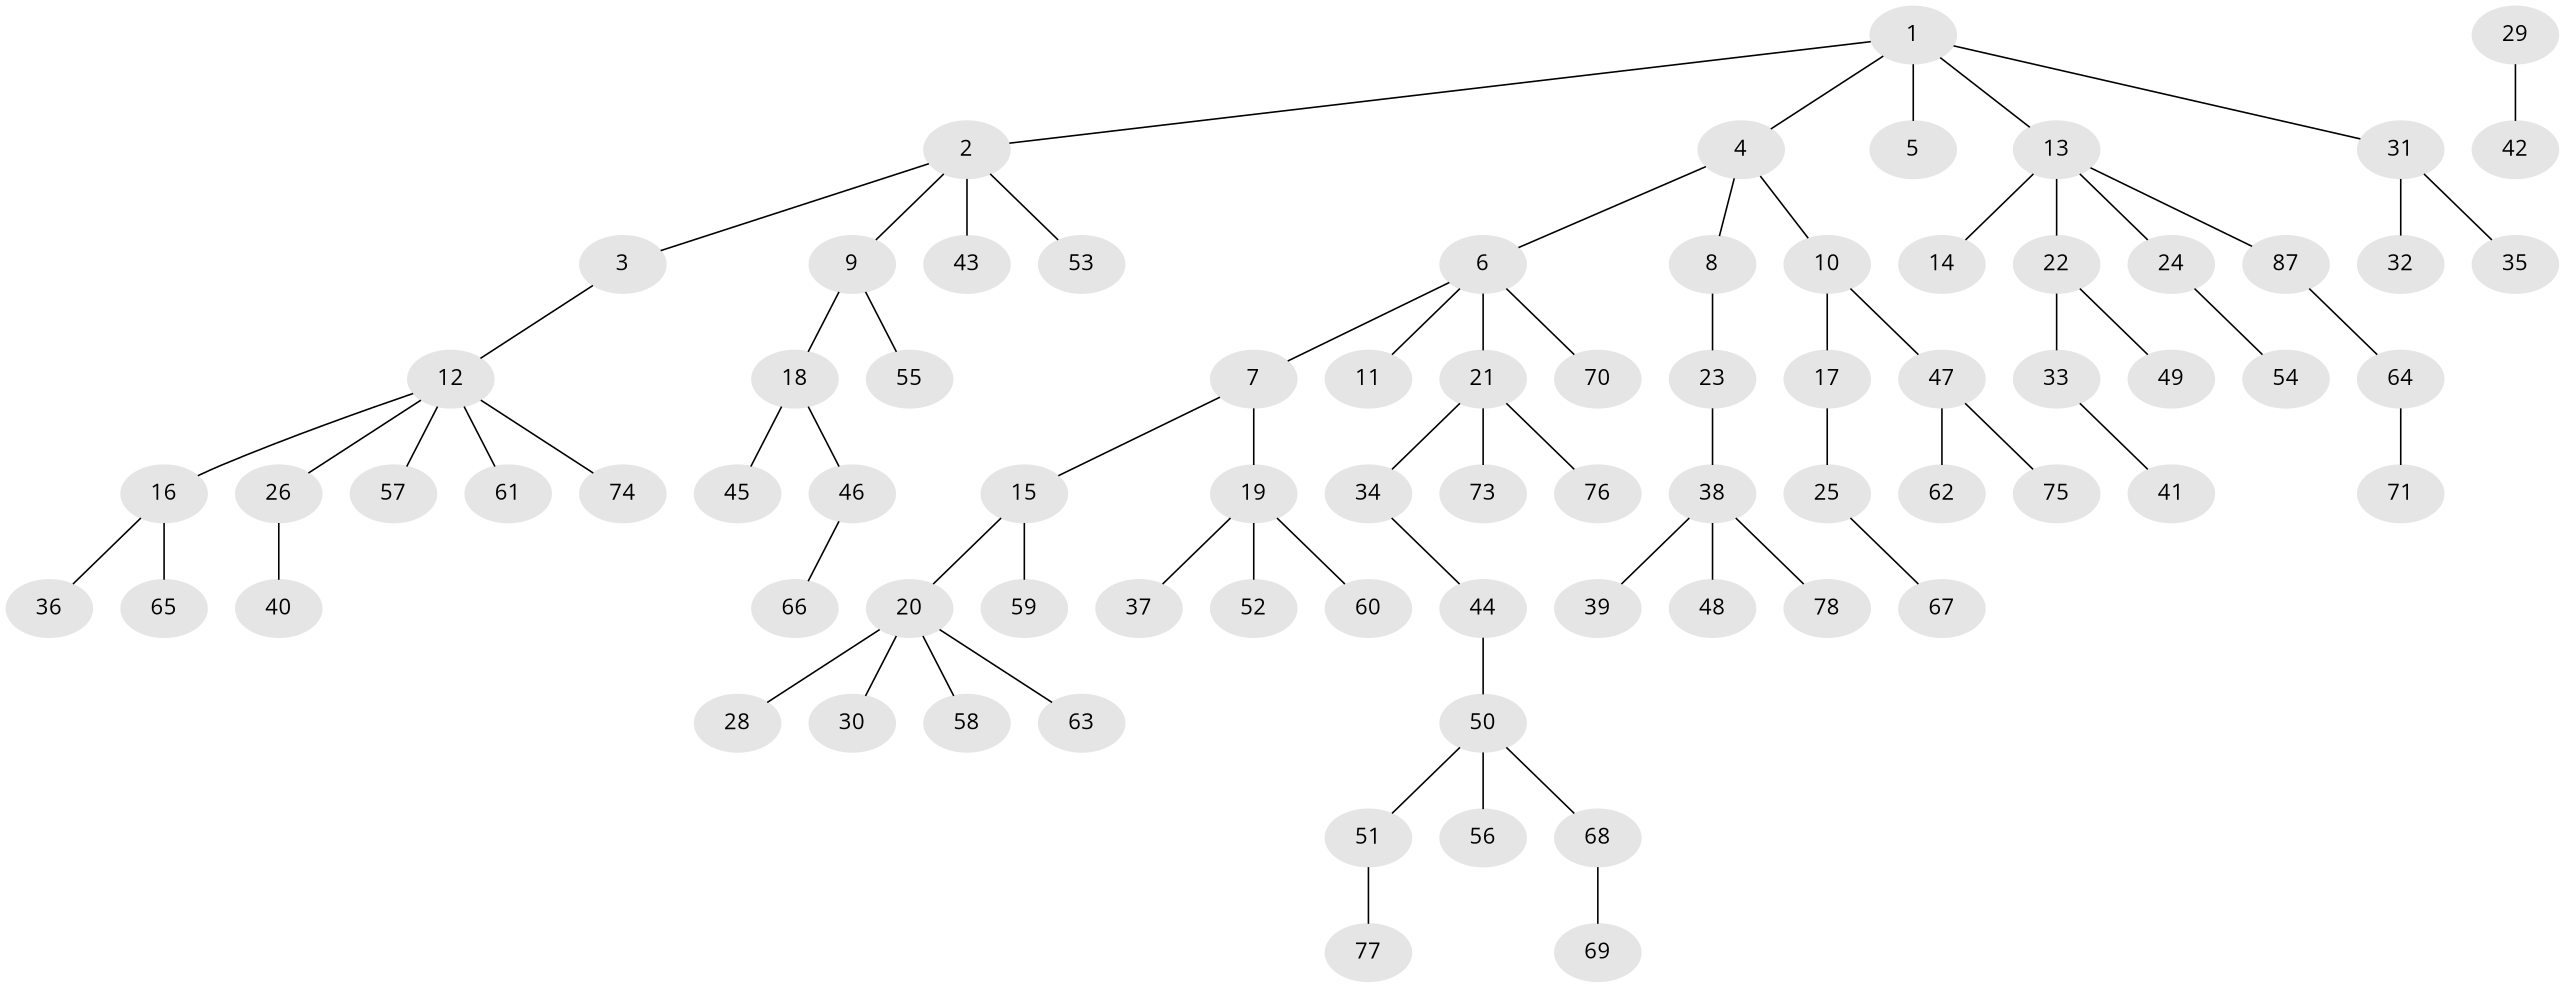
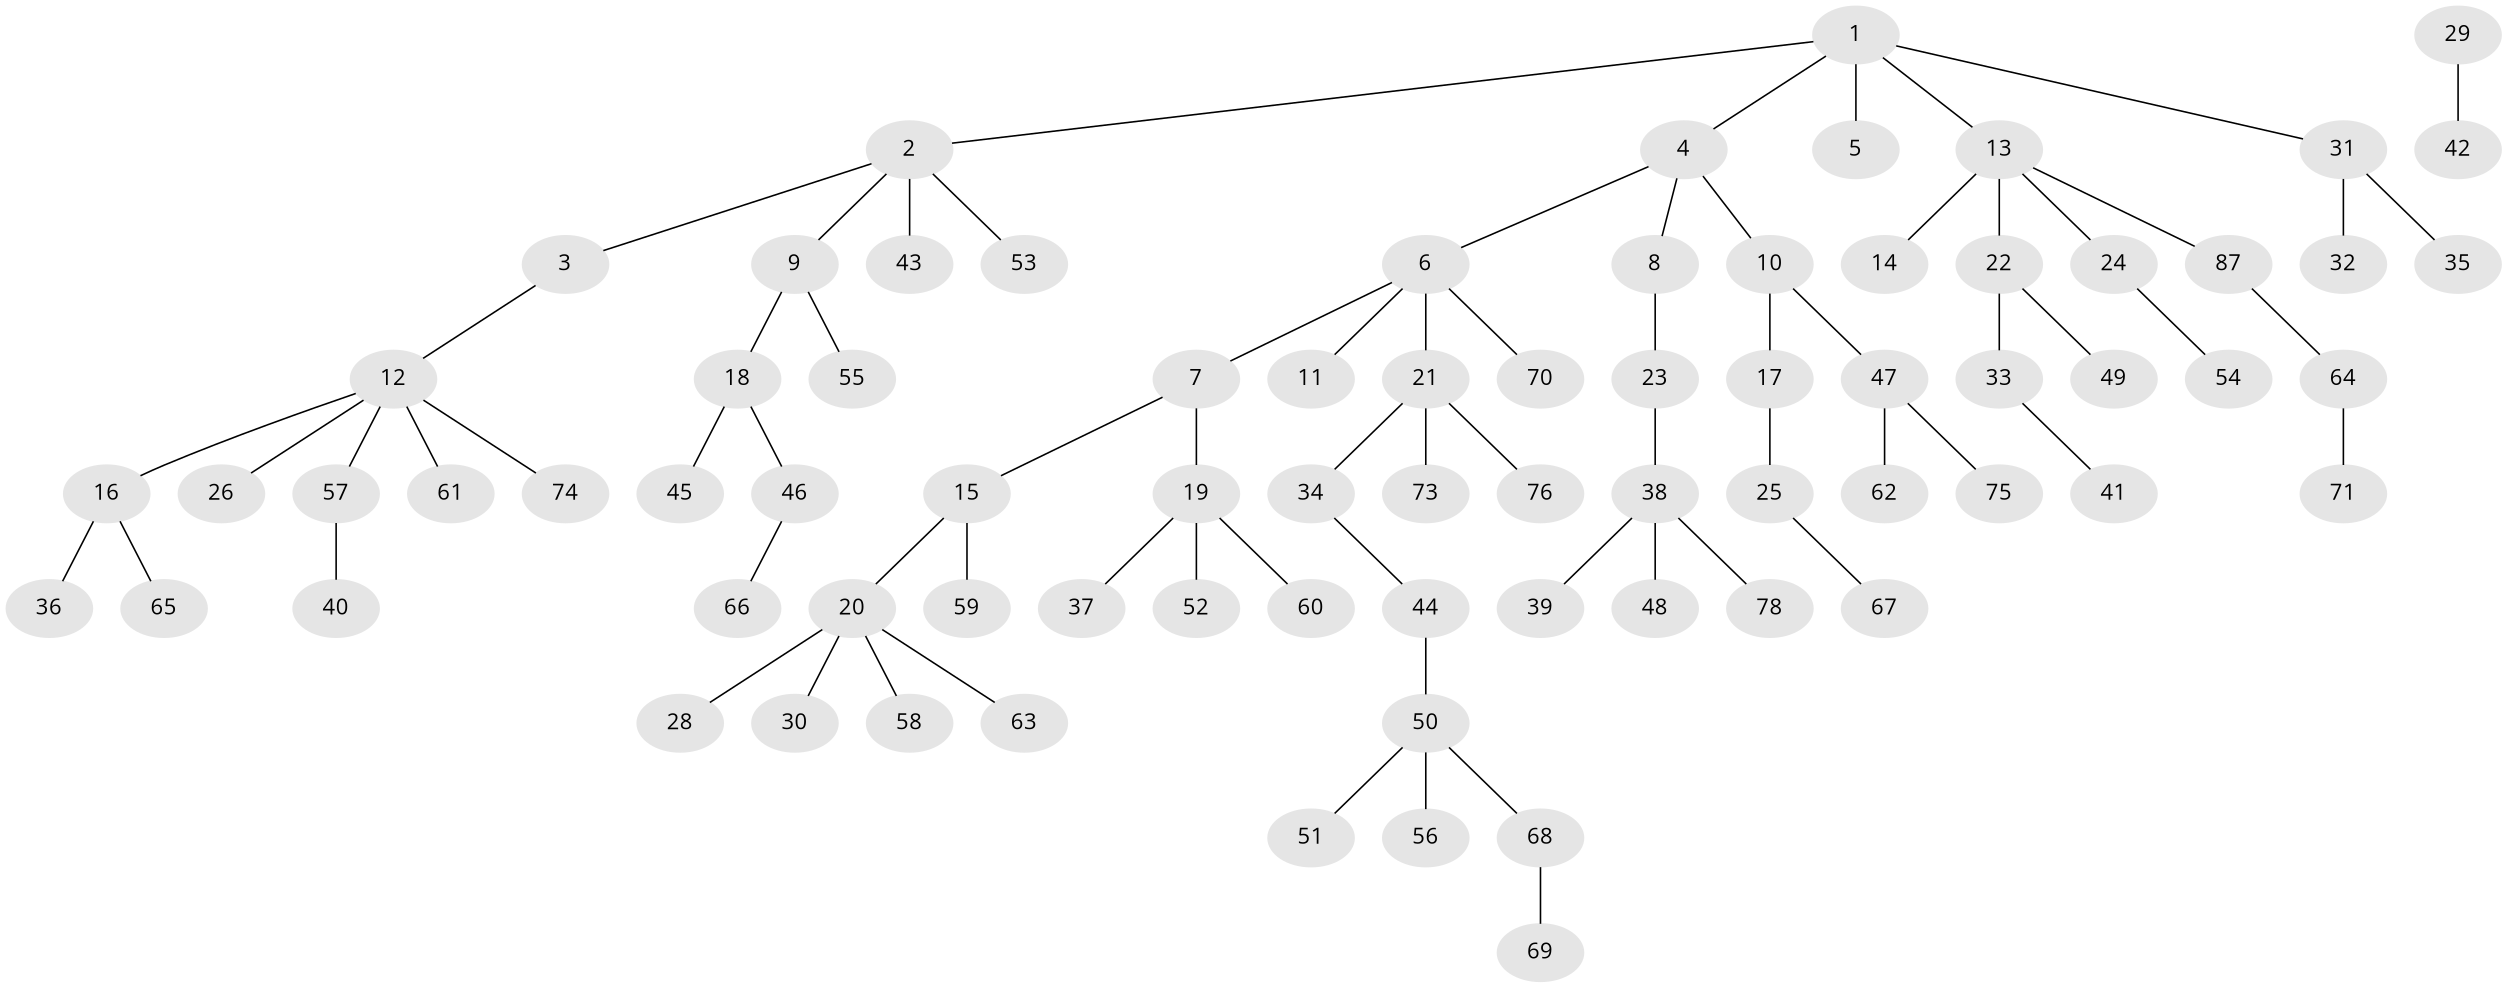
(279, 551) -> (336, 551)
(1368, 953) -> none
